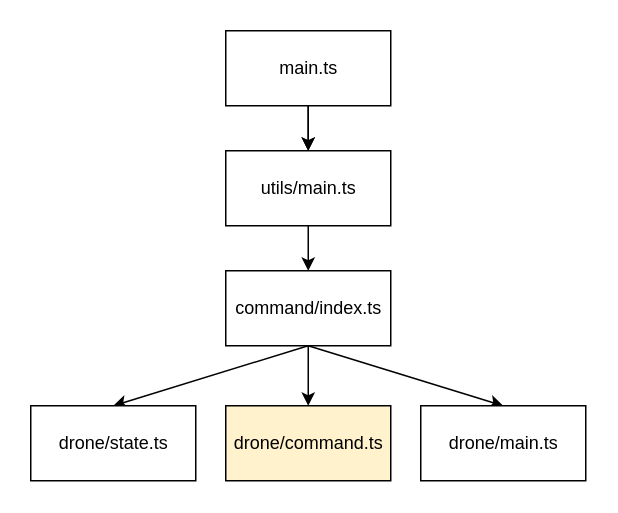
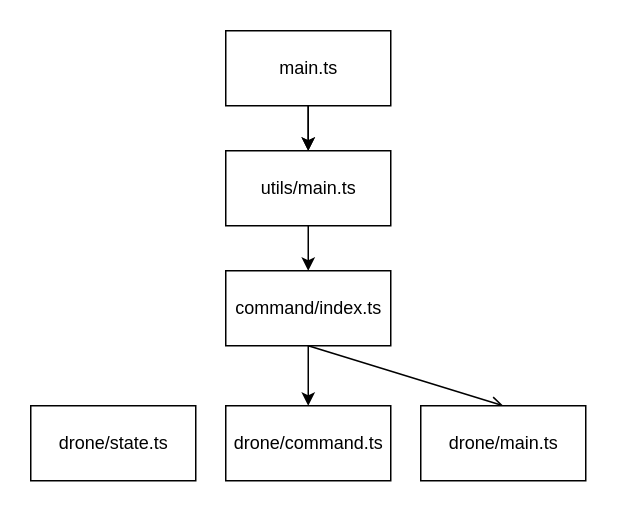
(214, 375) -> none
(492, 402) -> (494, 403)
(308, 443) -> (308, 443)
